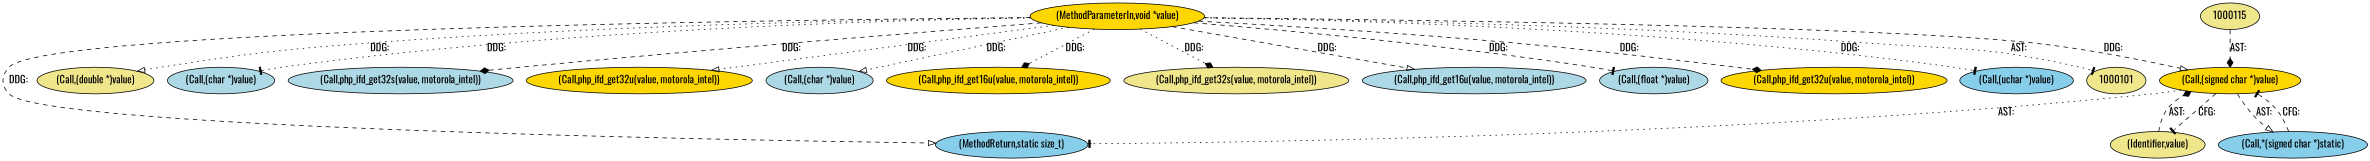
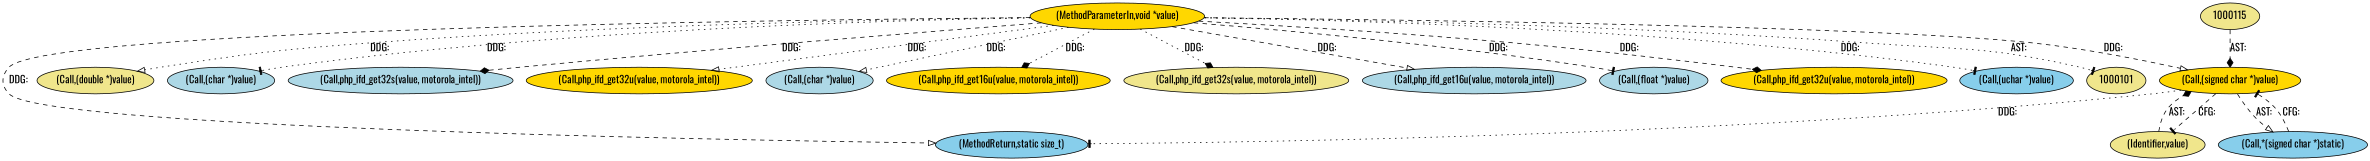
(2007, 113) -> (2009, 113)
